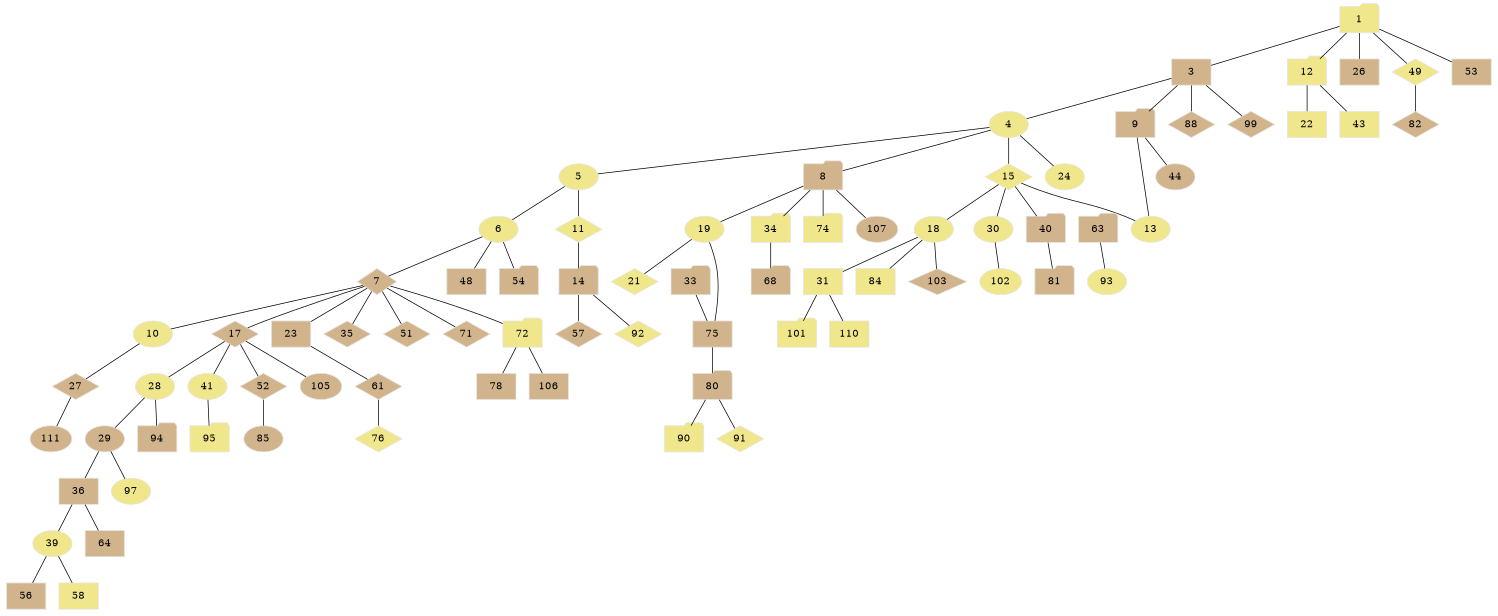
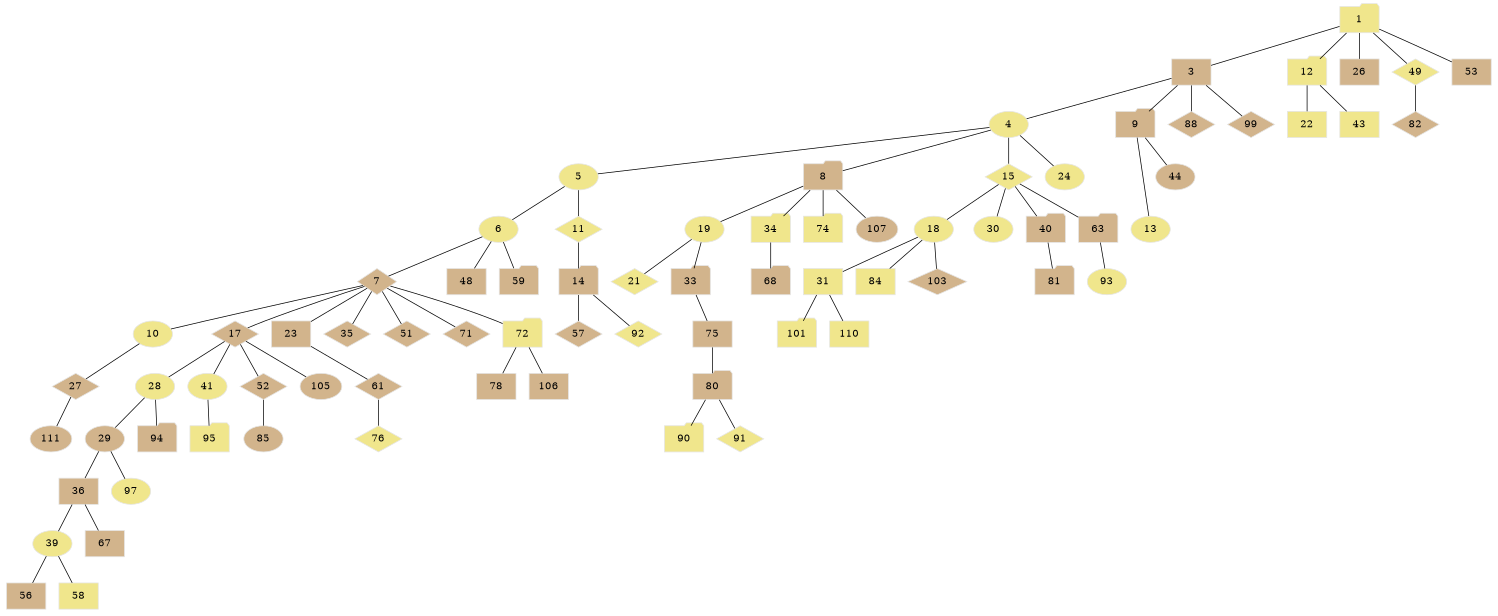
(1078, 202) -> (1049, 201)
(718, 281) -> (698, 255)
(519, 282) -> (519, 282)
(1001, 282) -> none
(105, 544) -> (105, 544)
